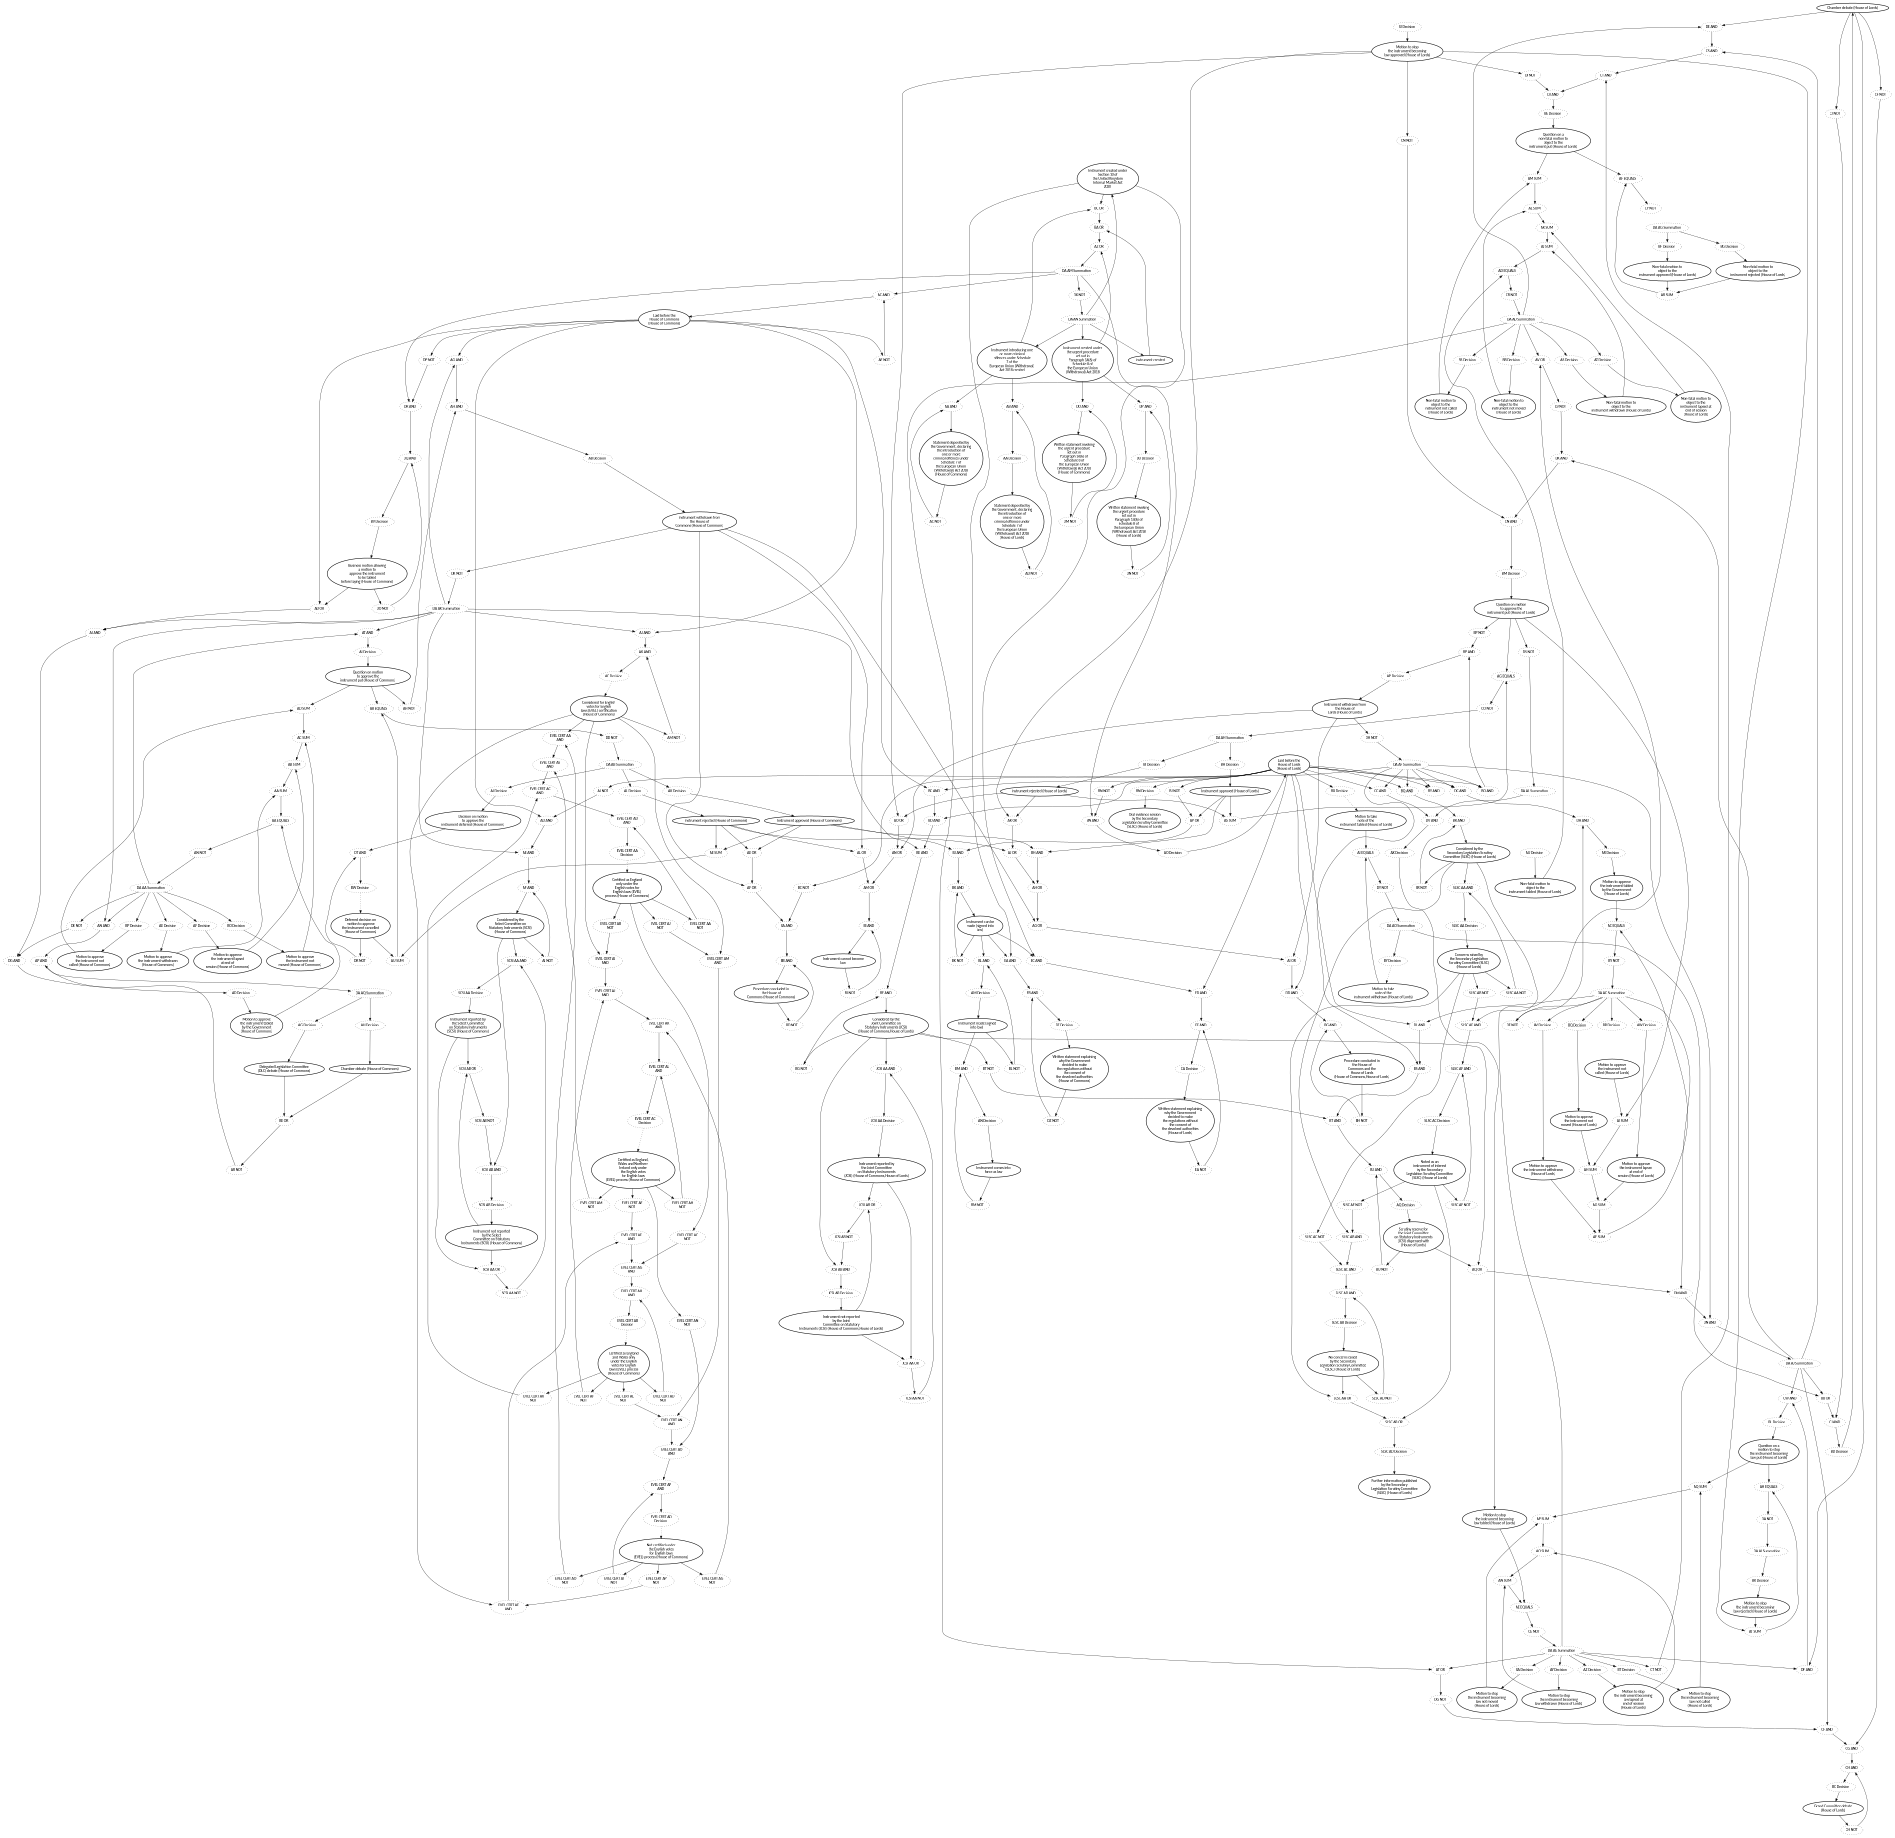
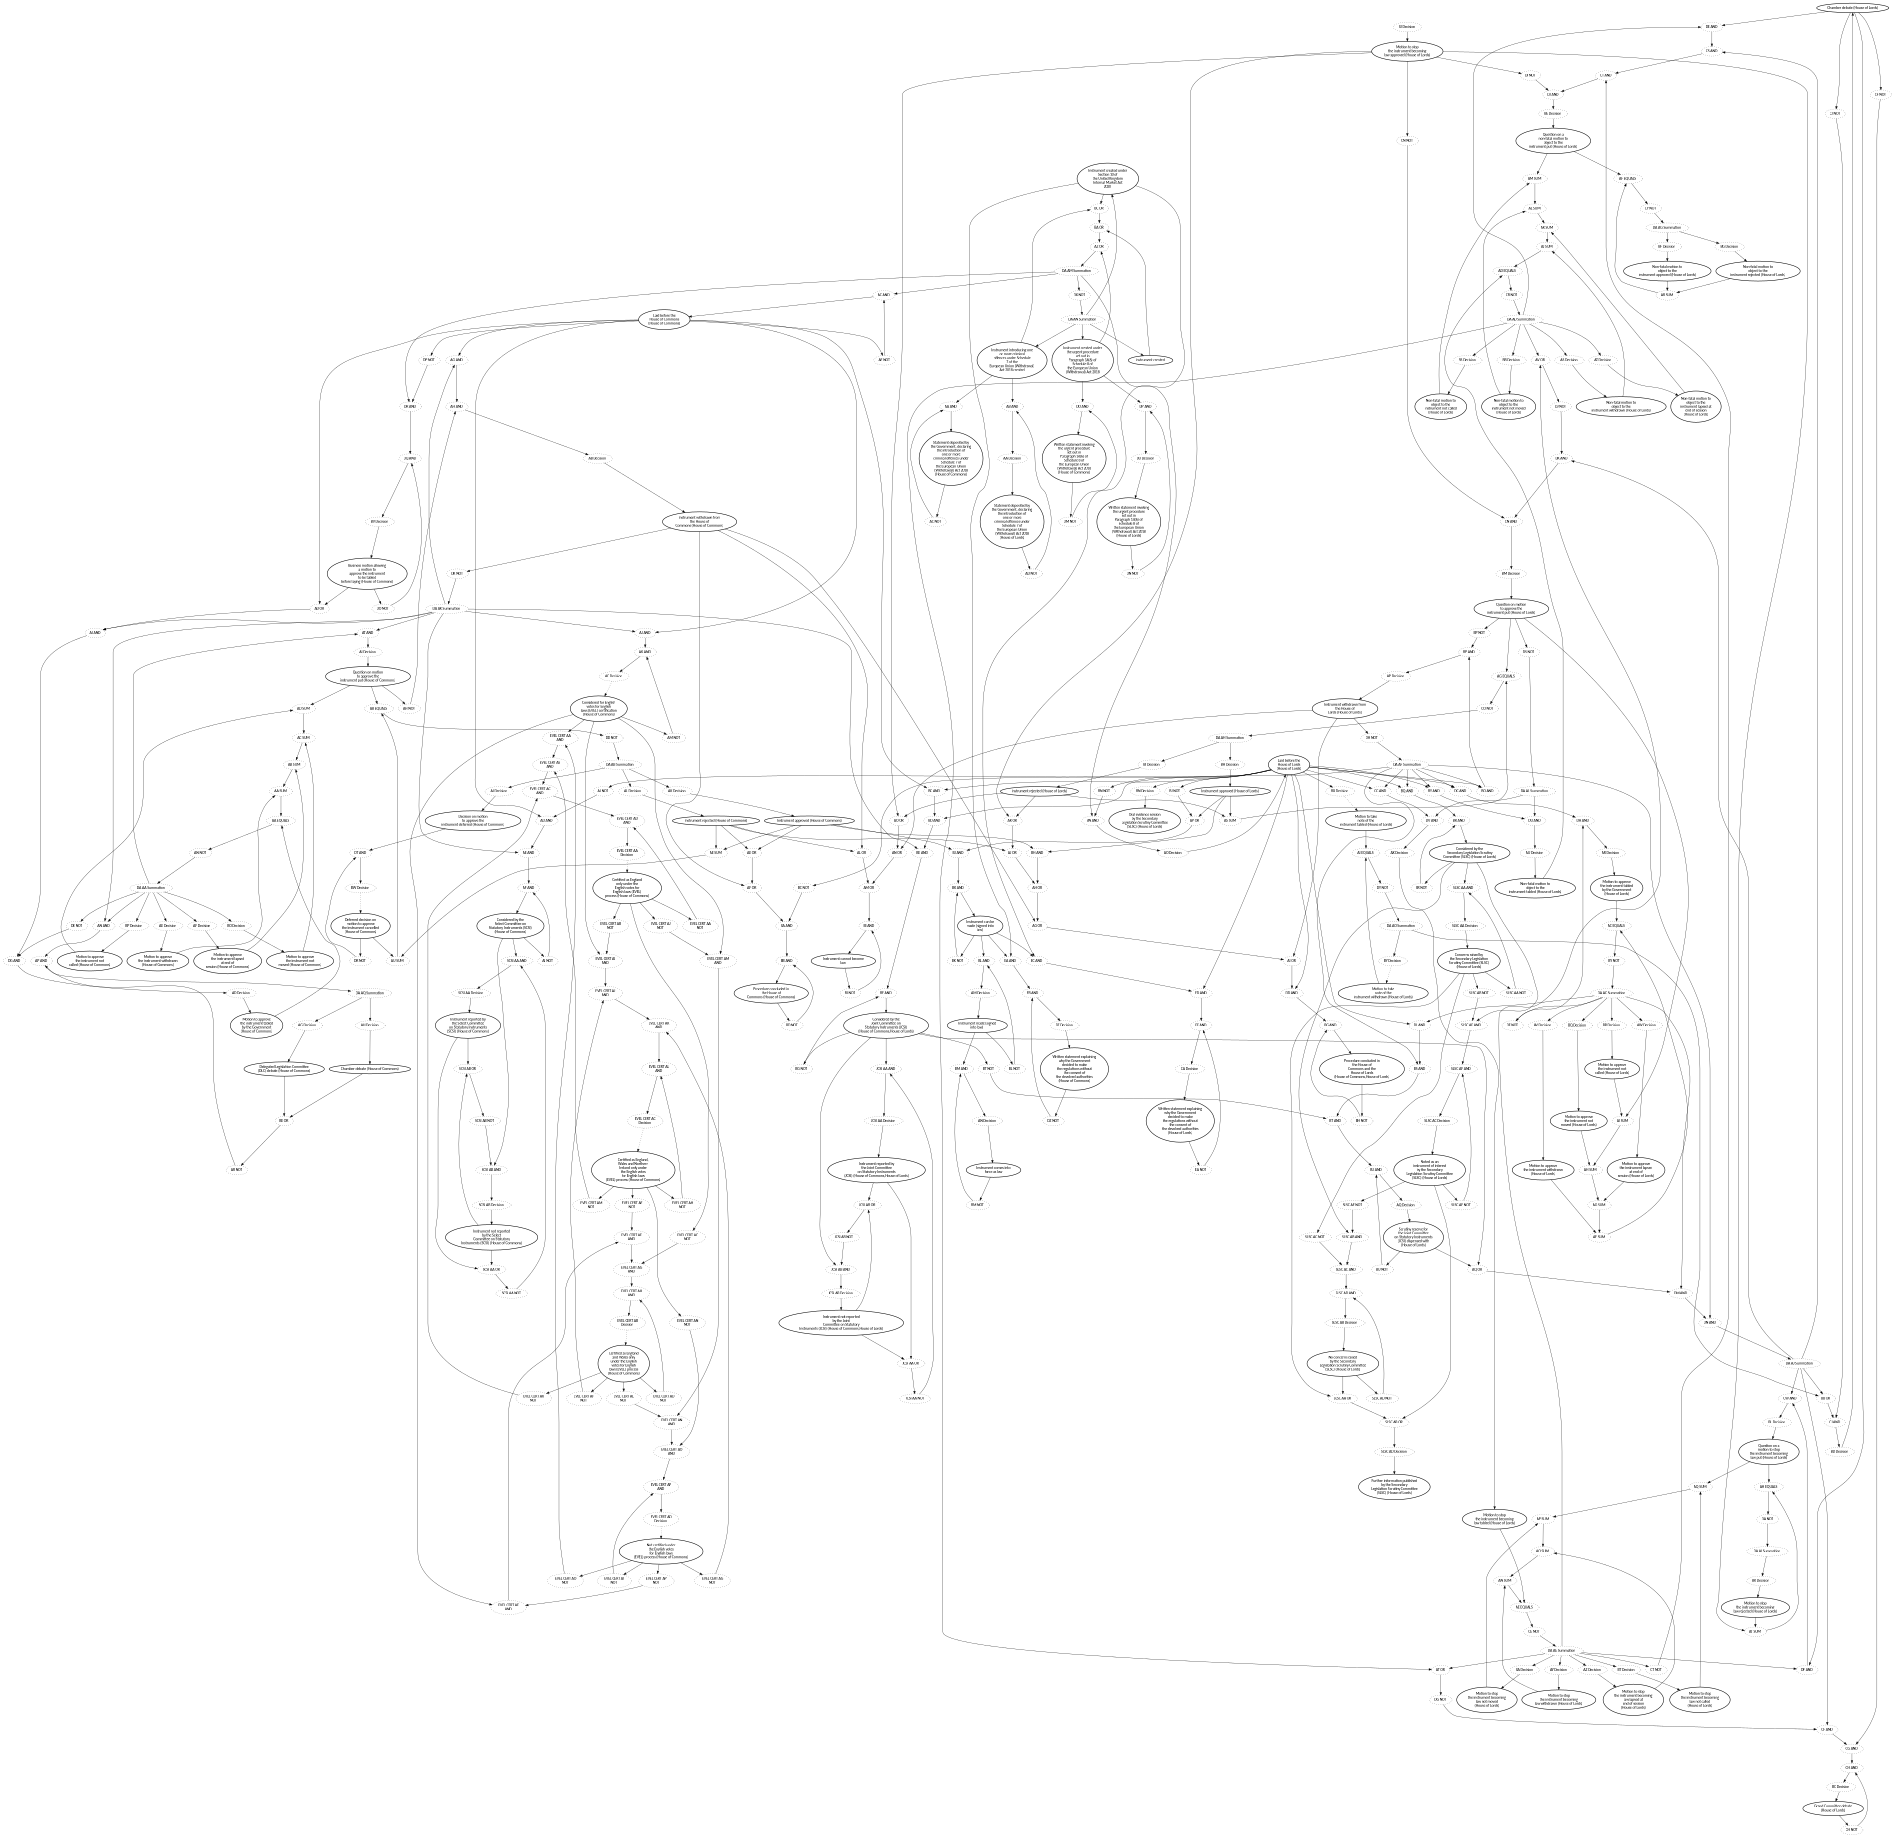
none -> (1658, 217)
none -> (1535, 821)
none -> (1612, 1043)
